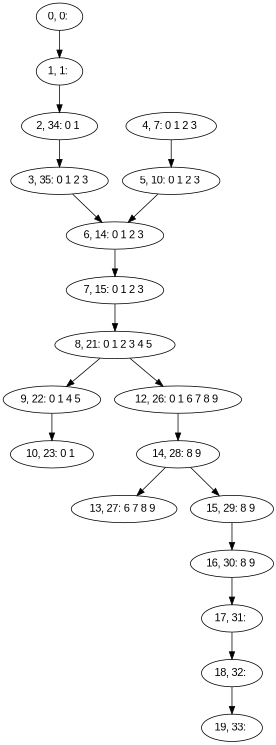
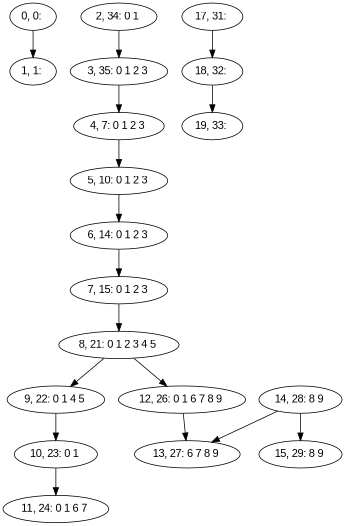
(60, 95) -> none
(84, 205) -> (119, 95)
(178, 423) -> (184, 423)
none -> (56, 509)
(232, 564) -> none
